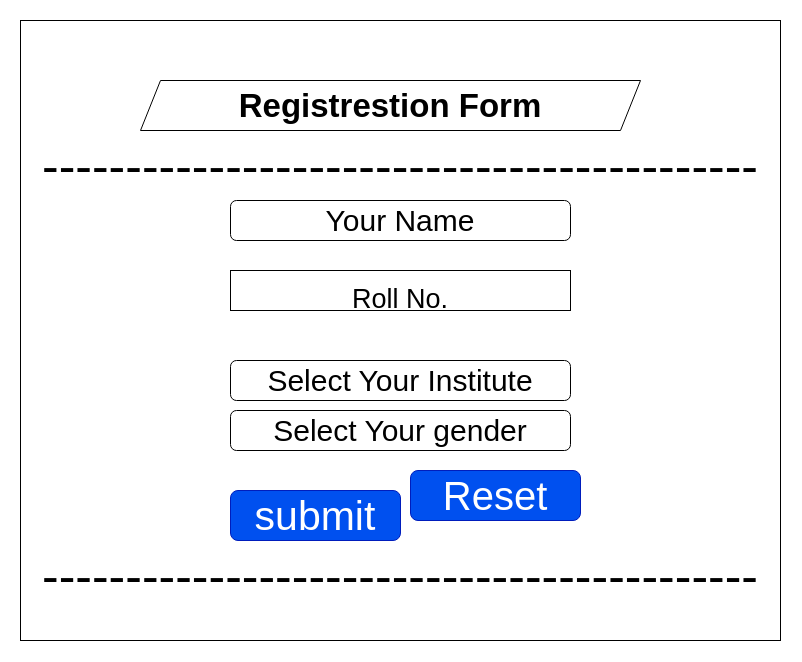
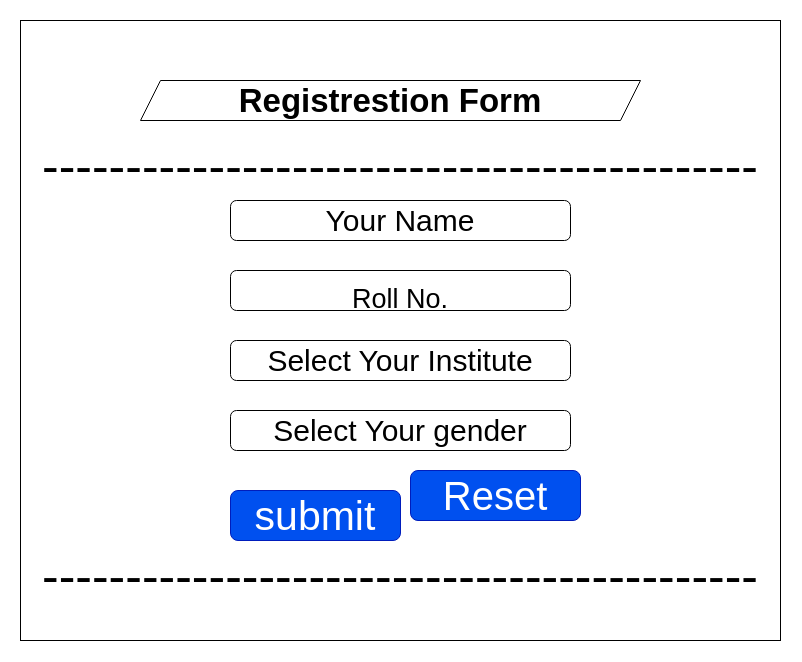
(391, 106) -> (391, 101)
(401, 291) -> (401, 291)
(401, 381) -> (401, 361)
